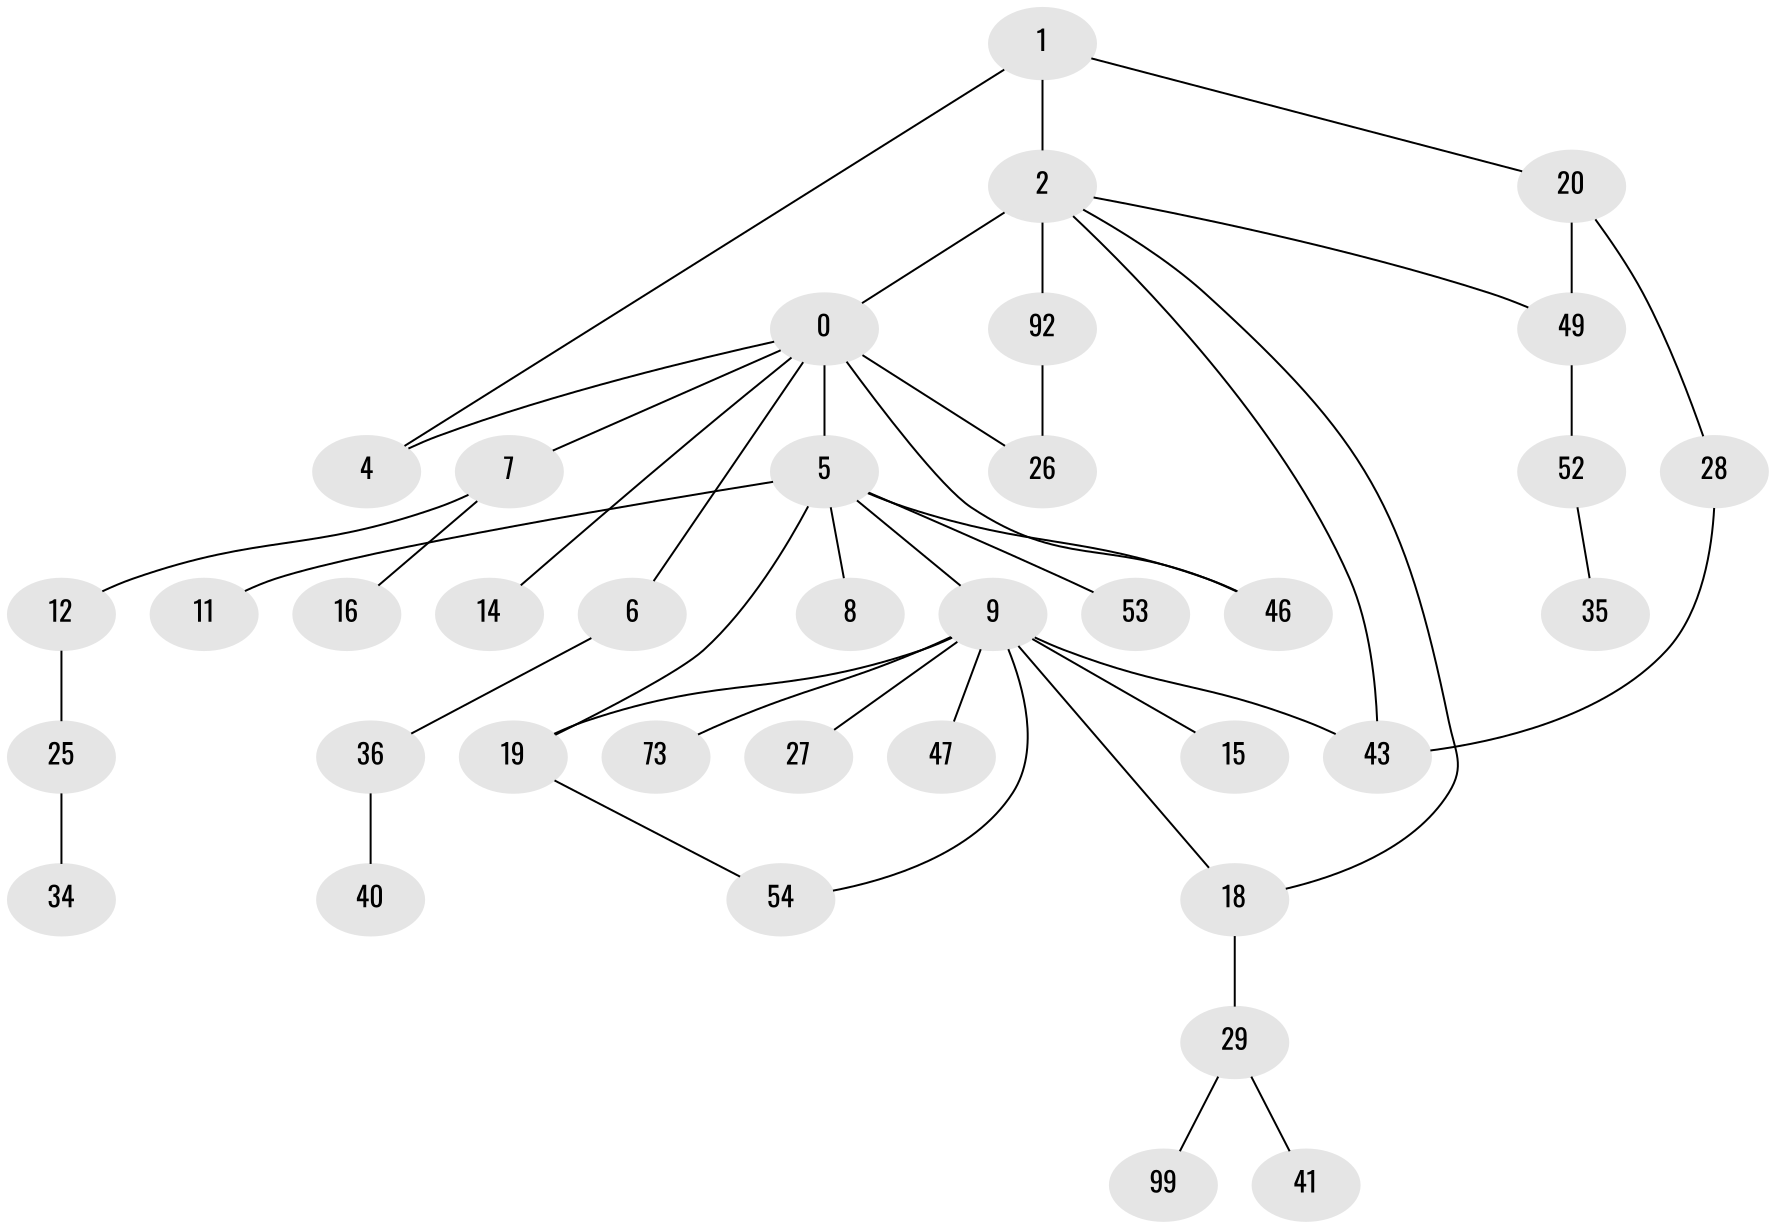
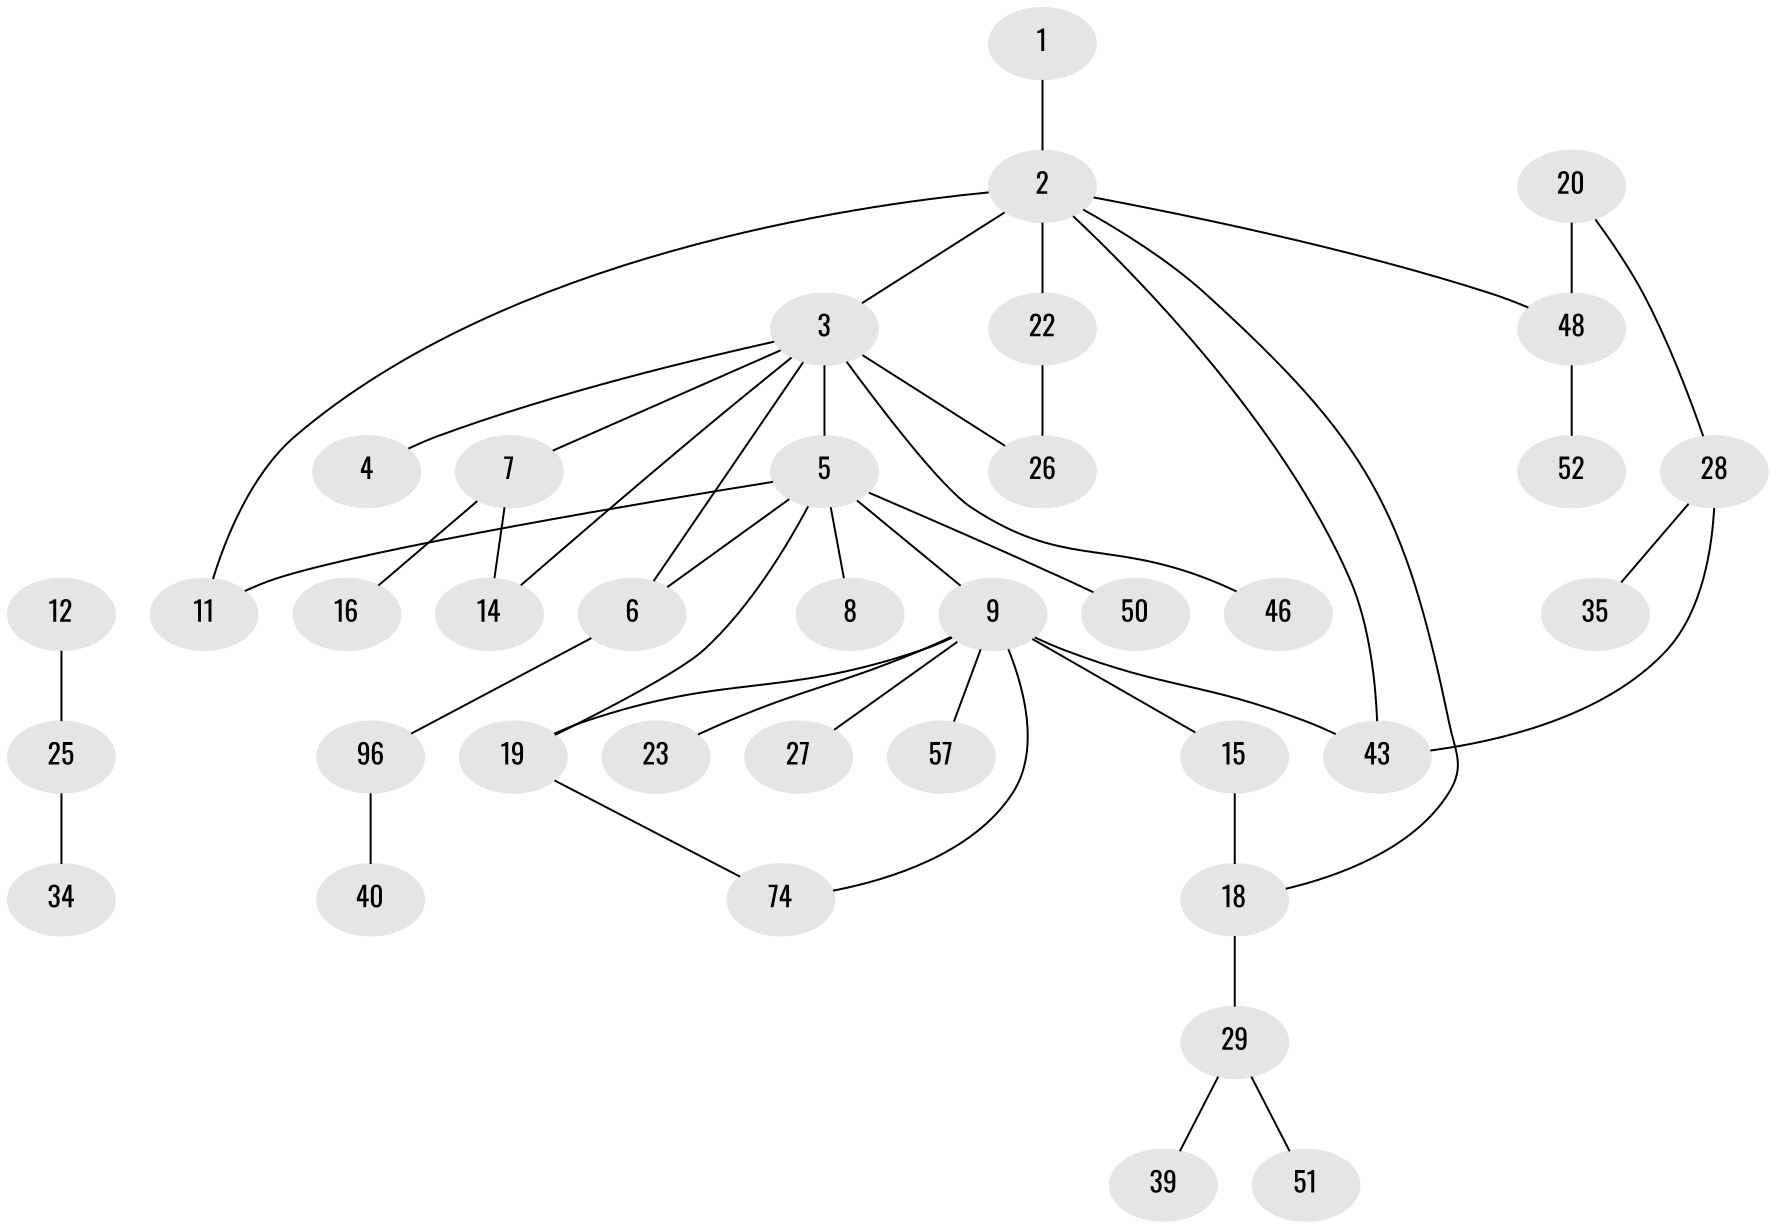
(1307, 115) -> none
(704, 258) -> none
none -> (546, 294)
(824, 329) -> (824, 329)
(1043, 329) -> (1043, 329)
(1572, 329) -> (1572, 329)
(1053, 541) -> (728, 543)
(285, 543) -> (500, 543)
(1584, 543) -> (1655, 543)
(1136, 614) -> (1136, 614)
(371, 757) -> (371, 757)
(656, 757) -> (656, 757)
(941, 757) -> (941, 757)
(1114, 757) -> (1235, 829)
(781, 900) -> (781, 900)
(1163, 1185) -> (1163, 1185)
(1306, 1185) -> (1306, 1185)
